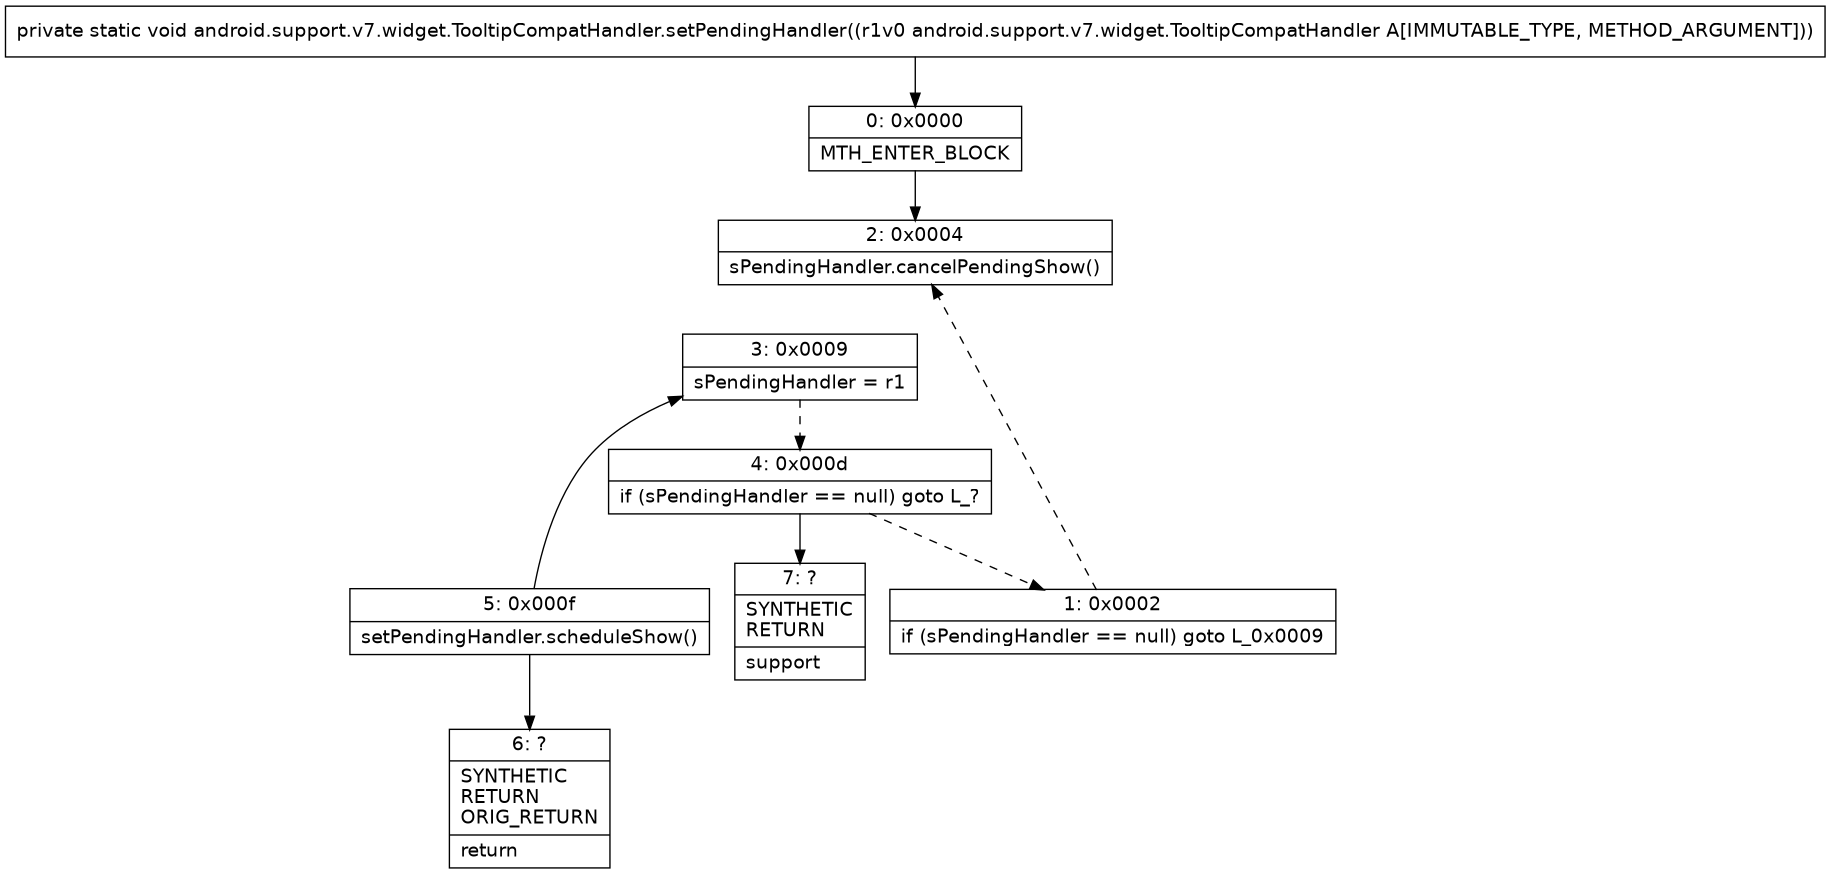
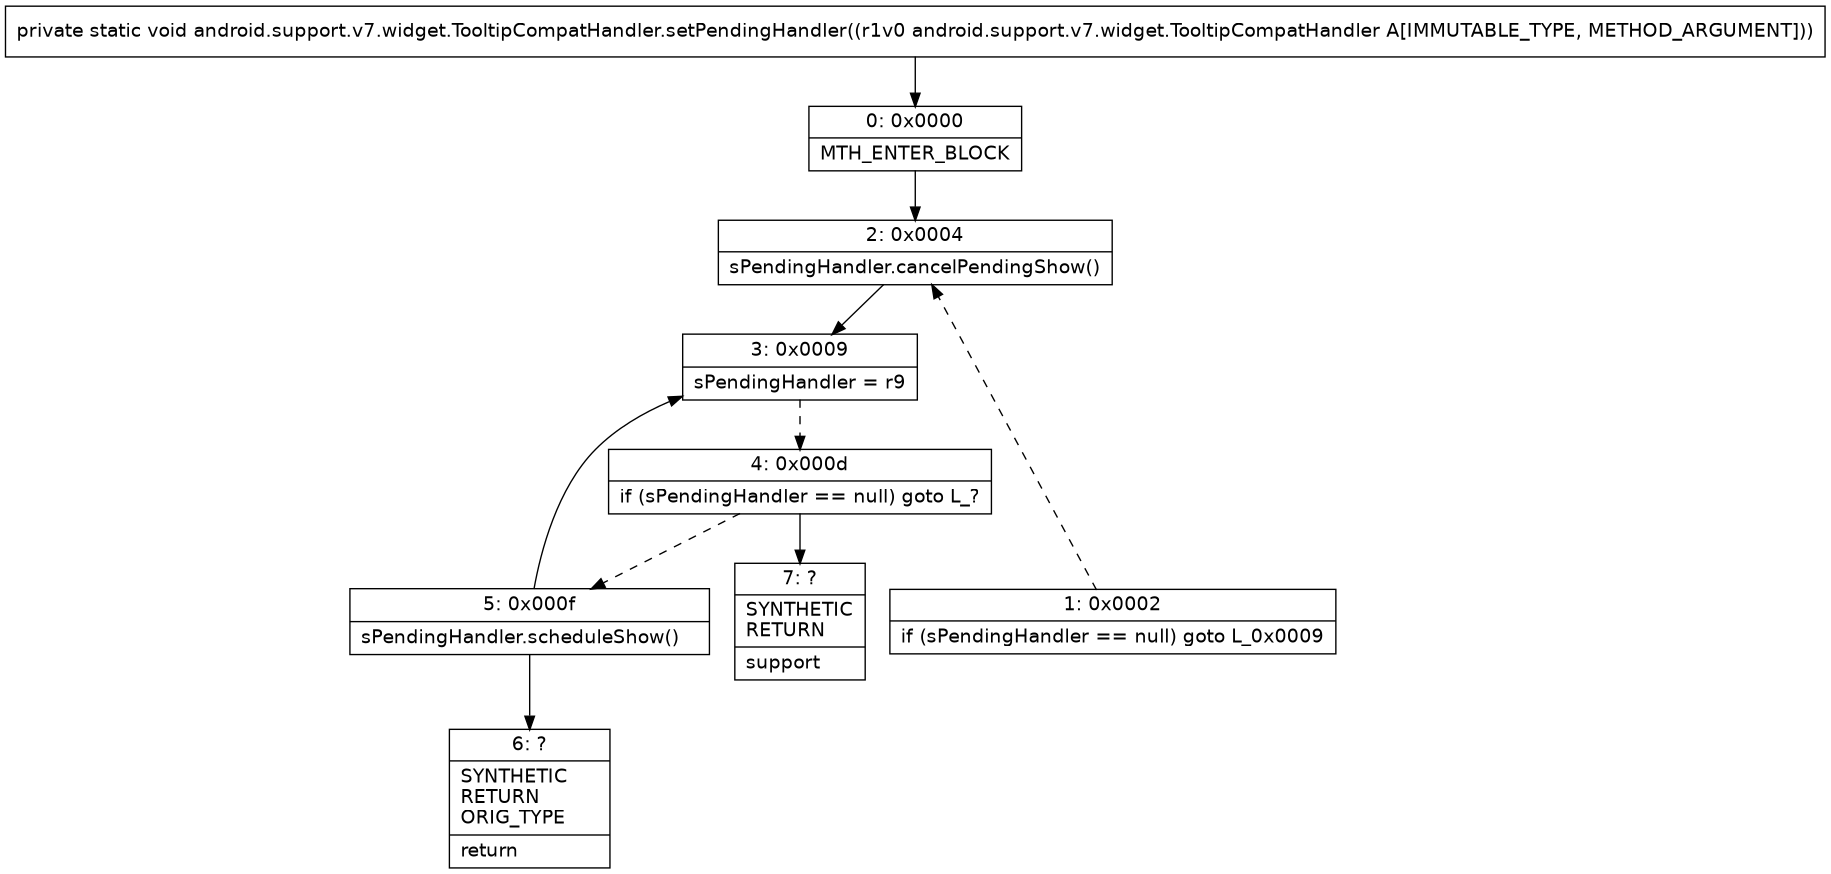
none -> (863, 305)
(800, 383) -> (800, 383)
(950, 549) -> (672, 548)
(530, 637) -> (520, 637)
(530, 818) -> (513, 818)
